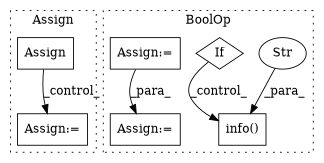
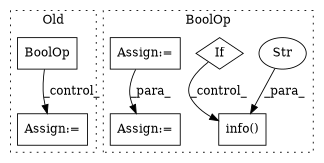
(53, 21) -> (53, 21)
(46, 53) -> (47, 53)
